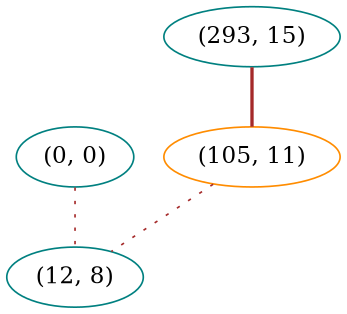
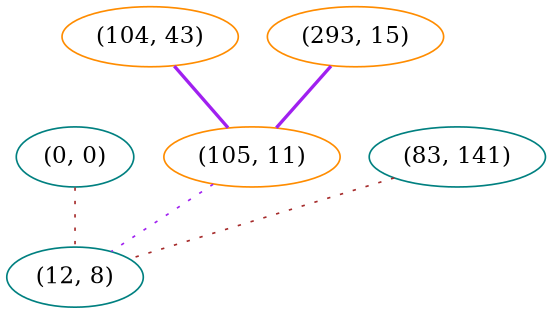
none -> (150, 37)
(252, 37) -> (356, 37)
(252, 97) -> (304, 97)
none -> (457, 157)
(162, 218) -> (162, 218)
